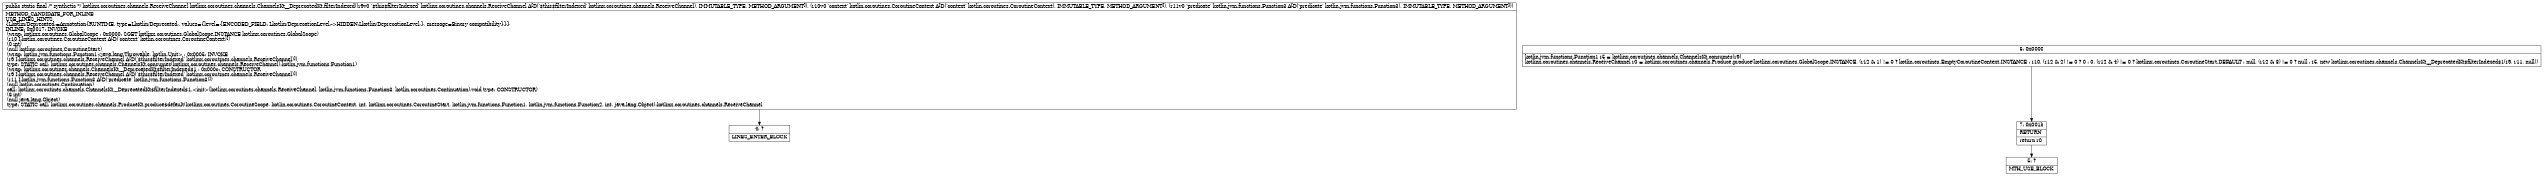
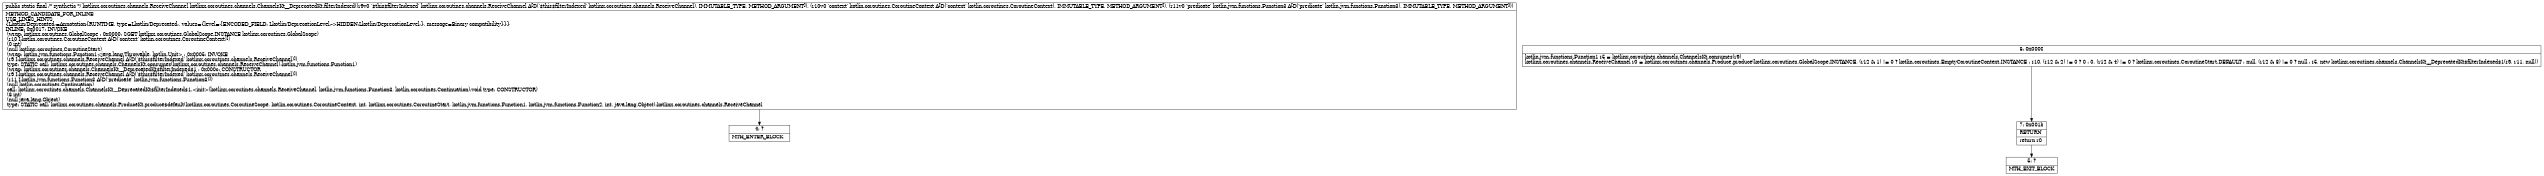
(759, 137) -> (758, 137)
(2031, 169) -> (2032, 169)
